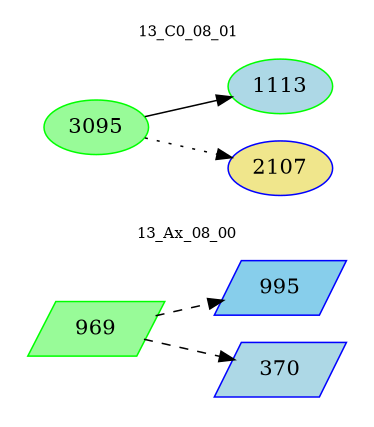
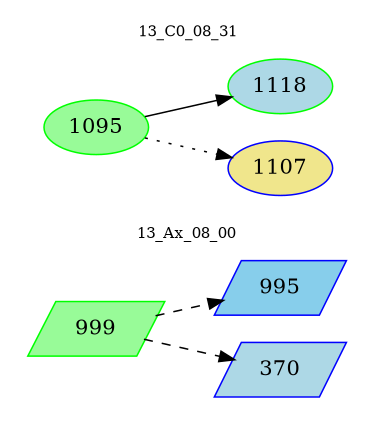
(188, 33) -> (188, 33)
(280, 86) -> (280, 86)
(96, 127) -> (96, 127)
(280, 168) -> (280, 168)
(96, 329) -> (96, 329)
